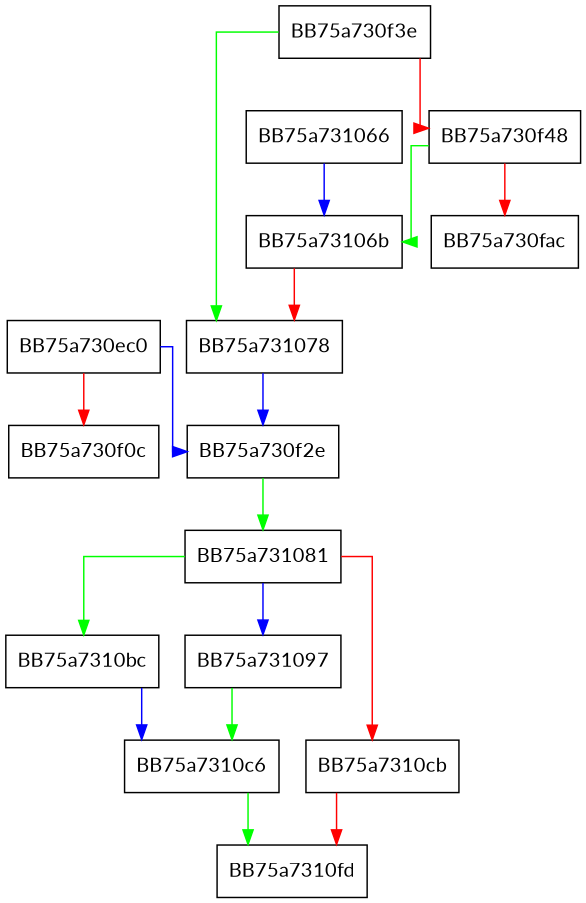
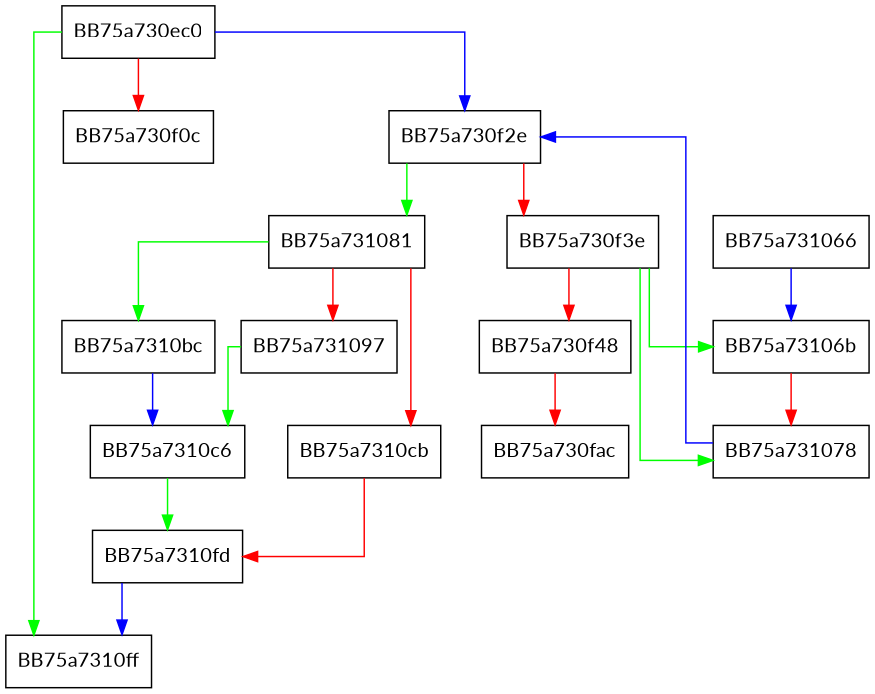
none -> (524, 182)
(411, 185) -> (649, 332)
(263, 602) -> (333, 287)
none -> (79, 661)
